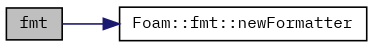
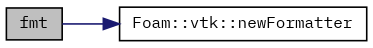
(243, 24) -> (243, 24)
